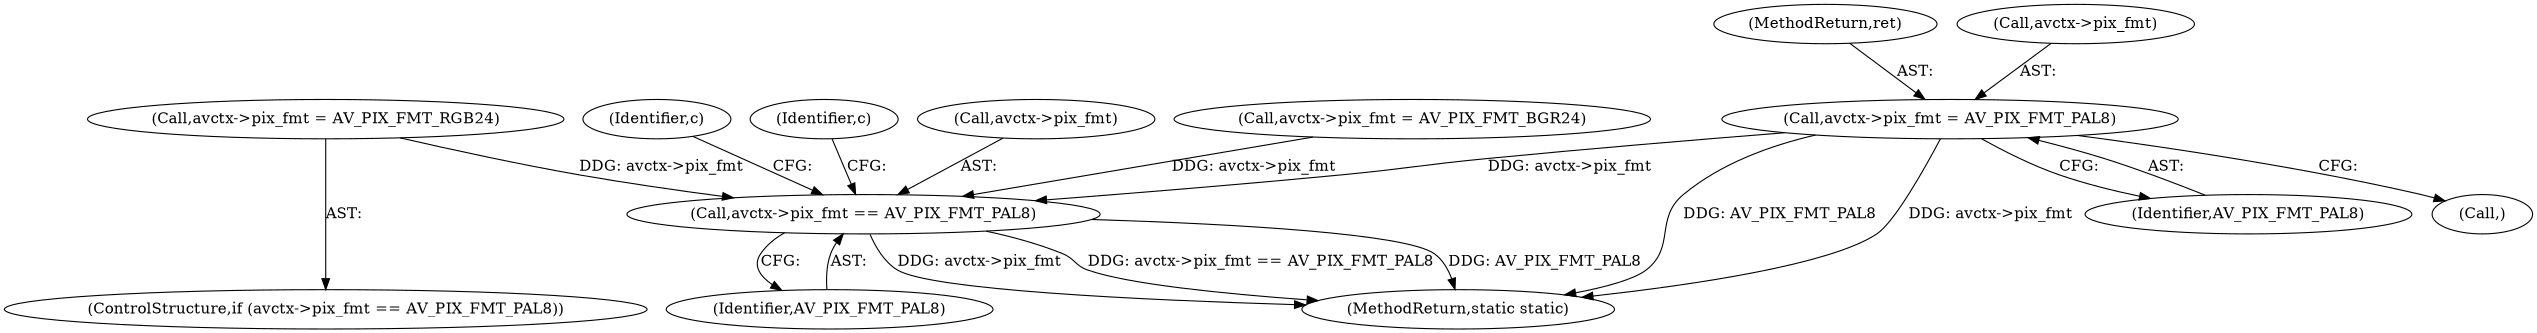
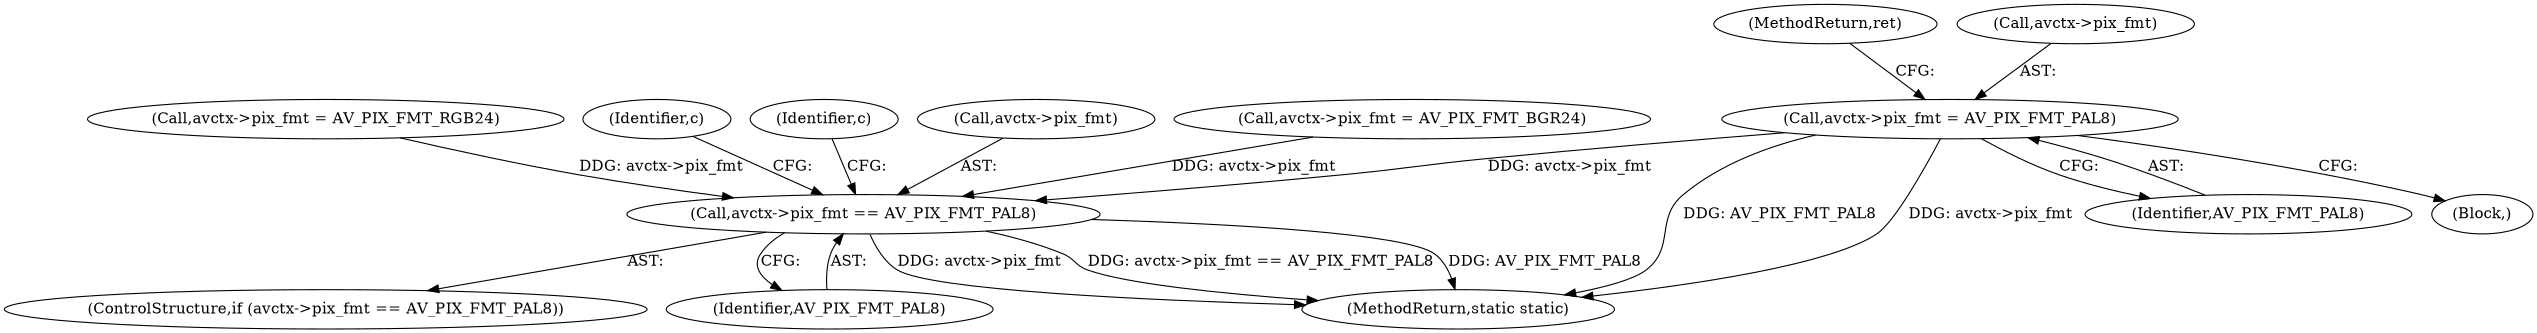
(1918, 72) -> (1918, 72)
(326, 209) -> (602, 260)
(2482, 214) -> (2482, 214)
